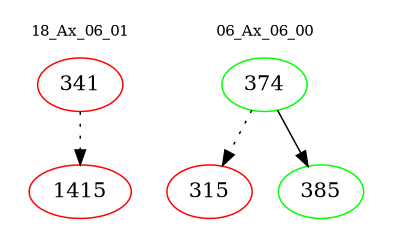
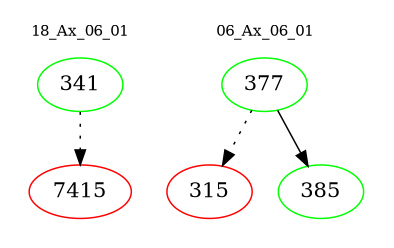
(265, 32) -> (265, 32)
(80, 85) -> (80, 85)
(265, 85) -> (265, 85)
(80, 192) -> (80, 192)
